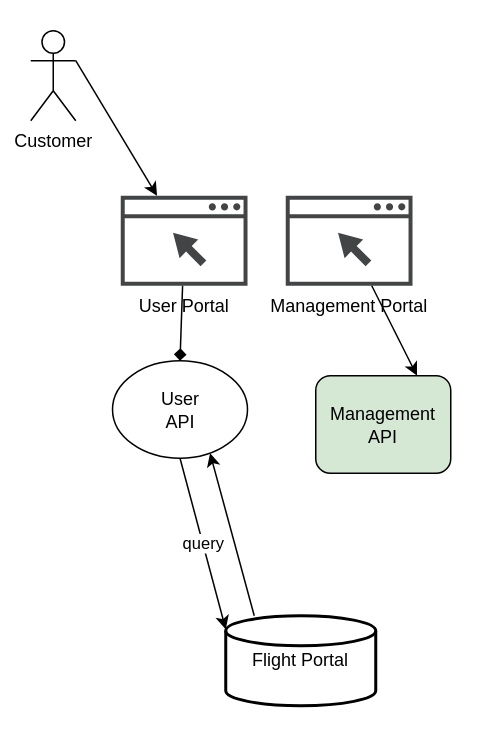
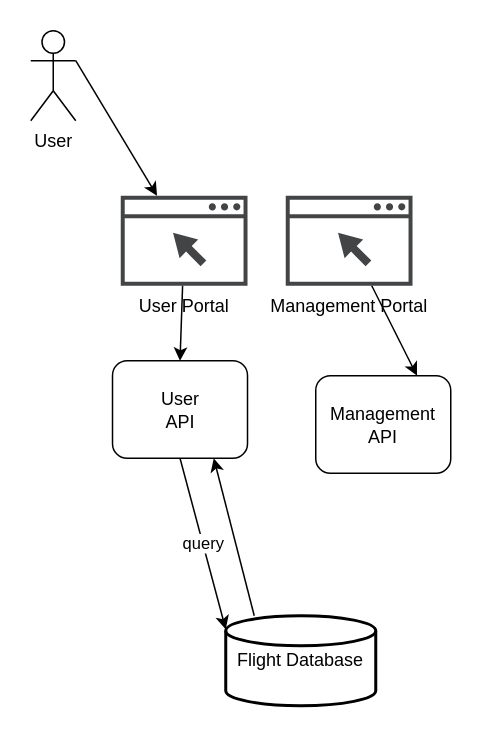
(54, 142) -> (54, 142)
(180, 348) -> (180, 349)
(180, 410) -> (180, 410)
(383, 425) -> (383, 425)
(301, 661) -> (301, 661)
